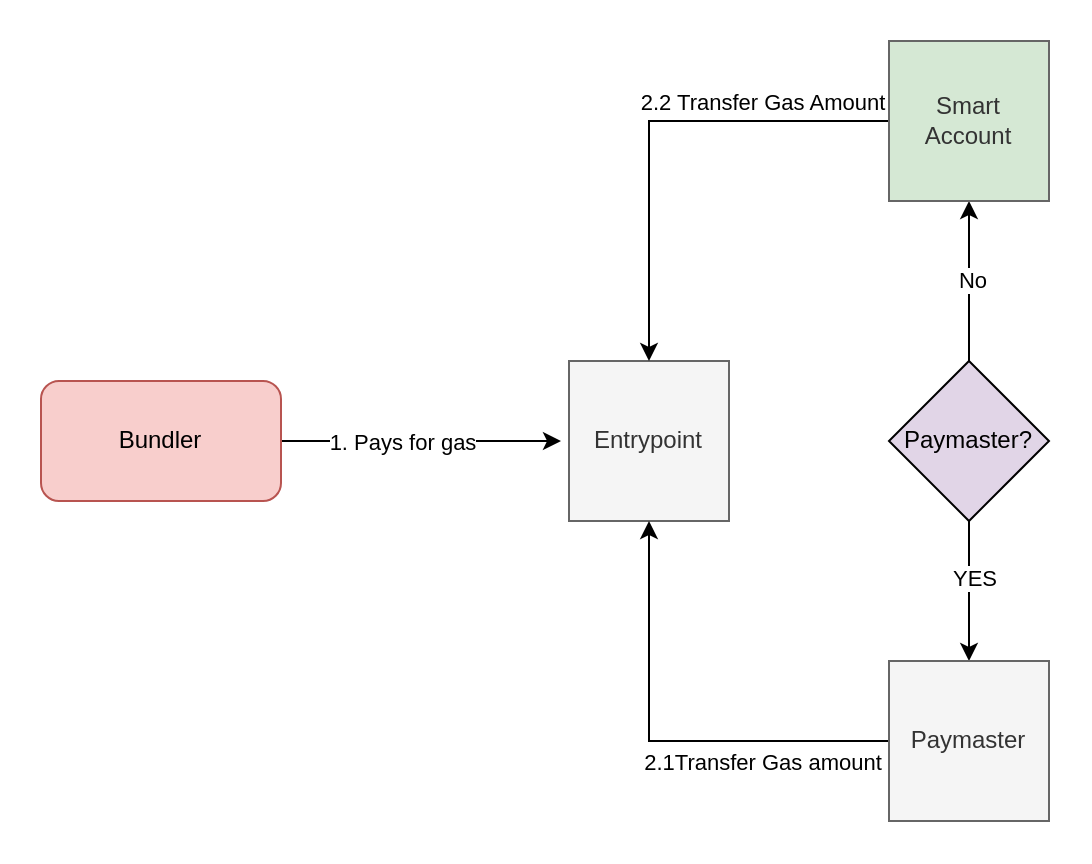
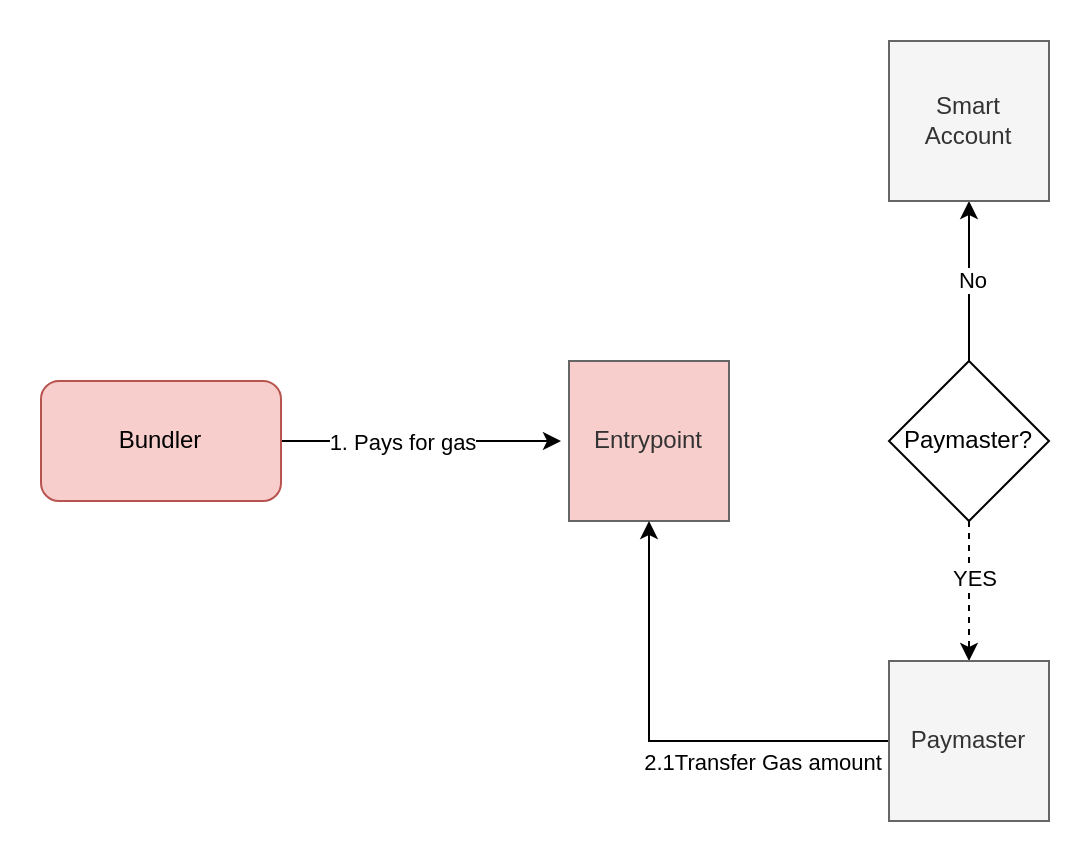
(656, 121) -> none
(969, 121) -> (969, 121)
(649, 441) -> (649, 441)
(969, 441) -> (969, 441)
(969, 616) -> (969, 616)
